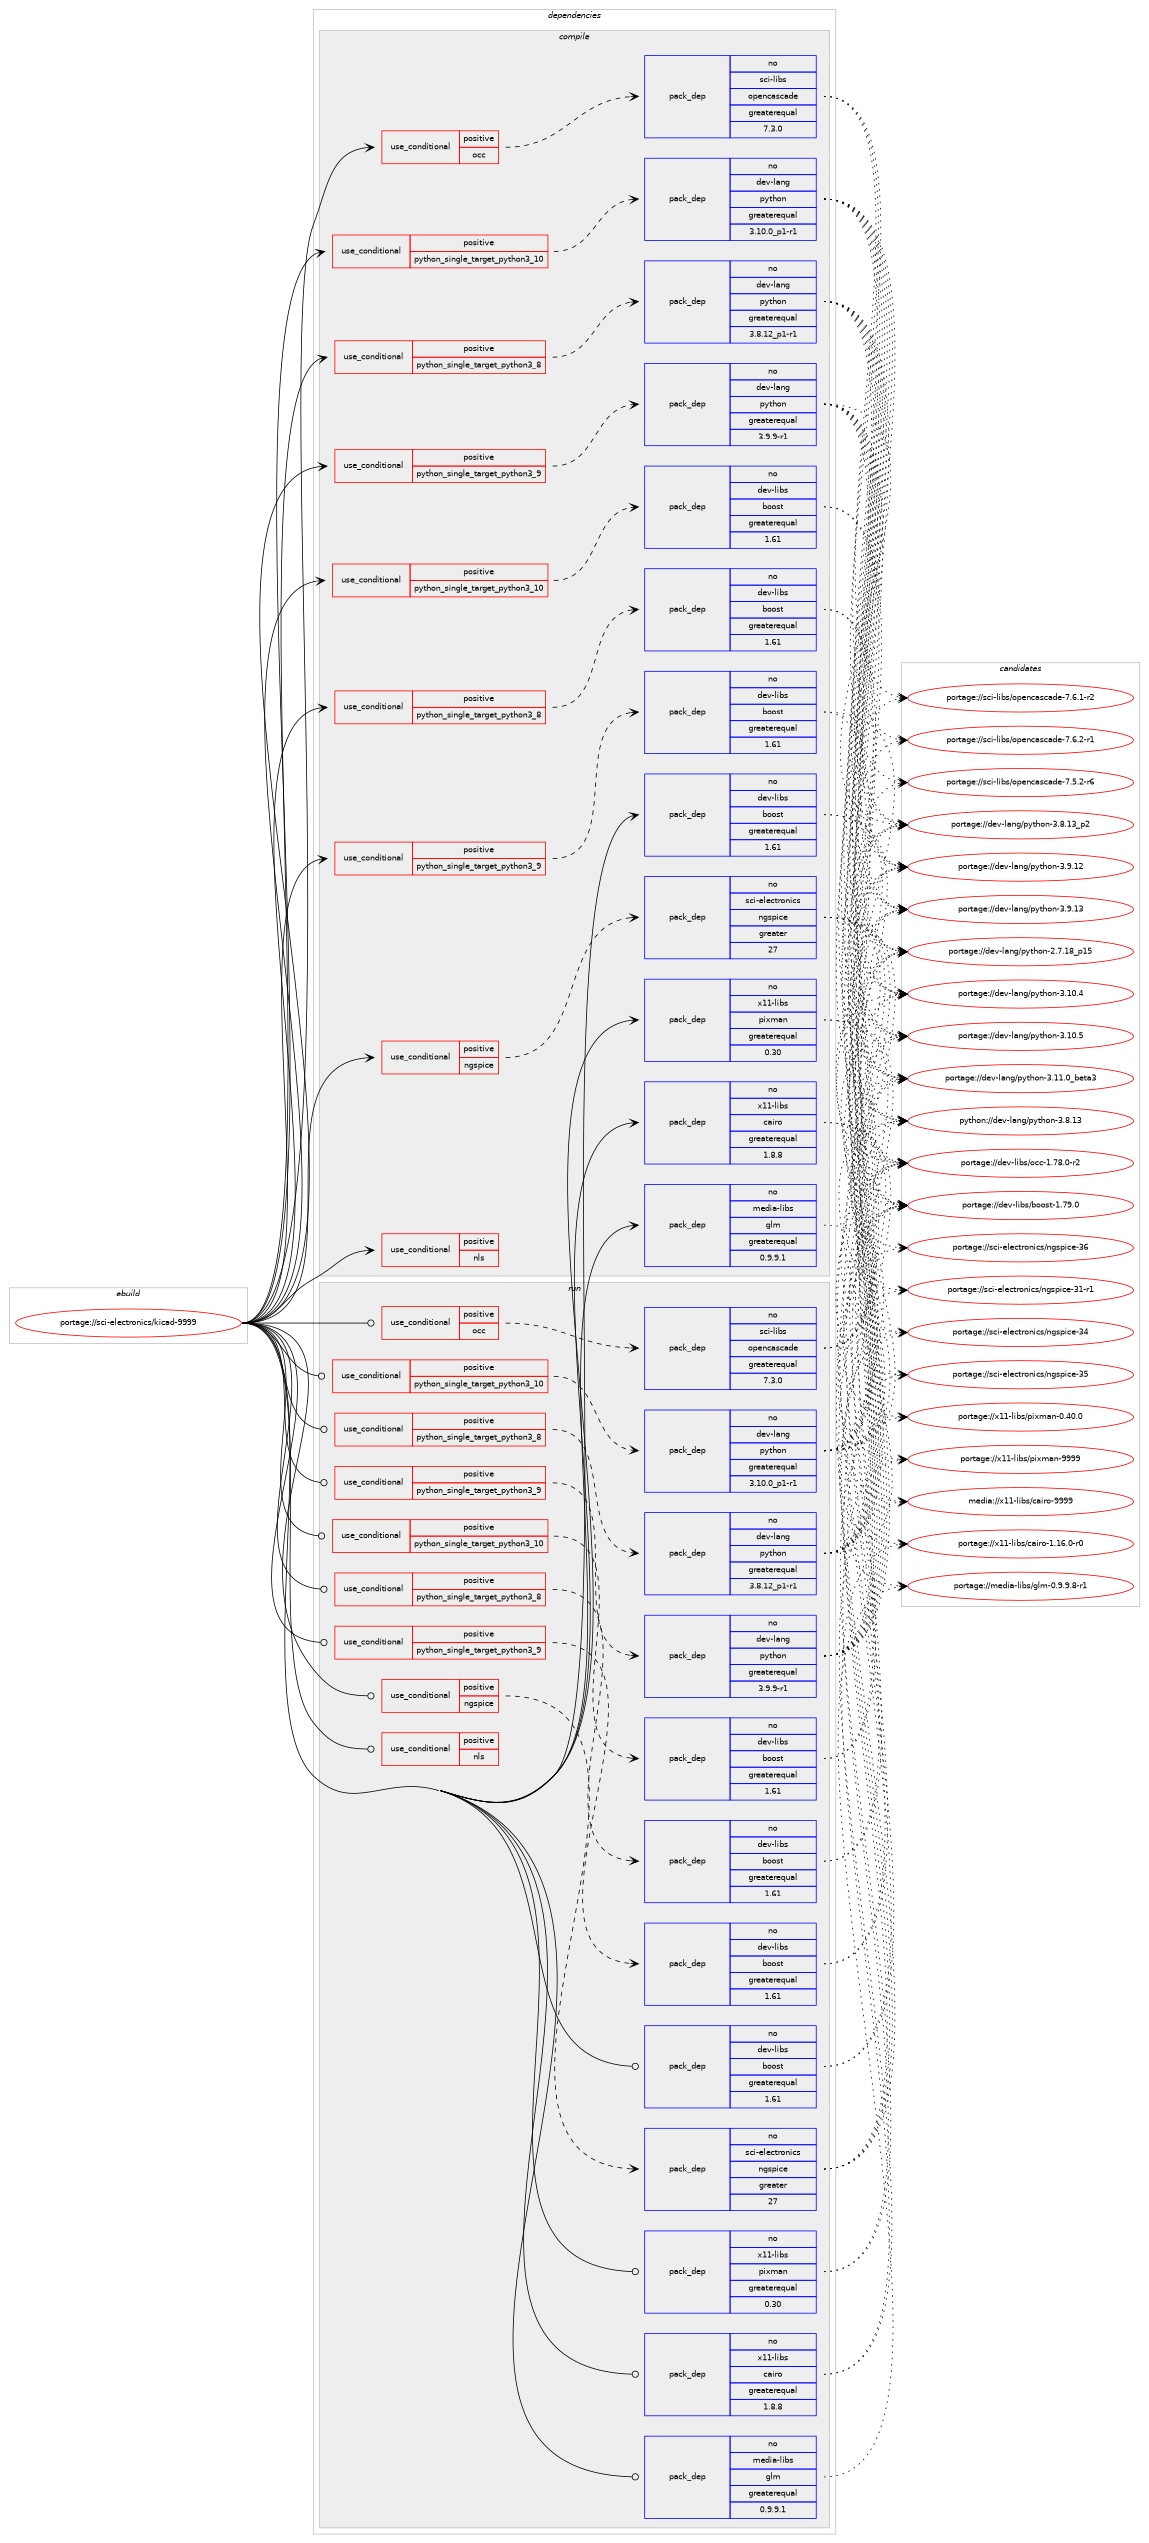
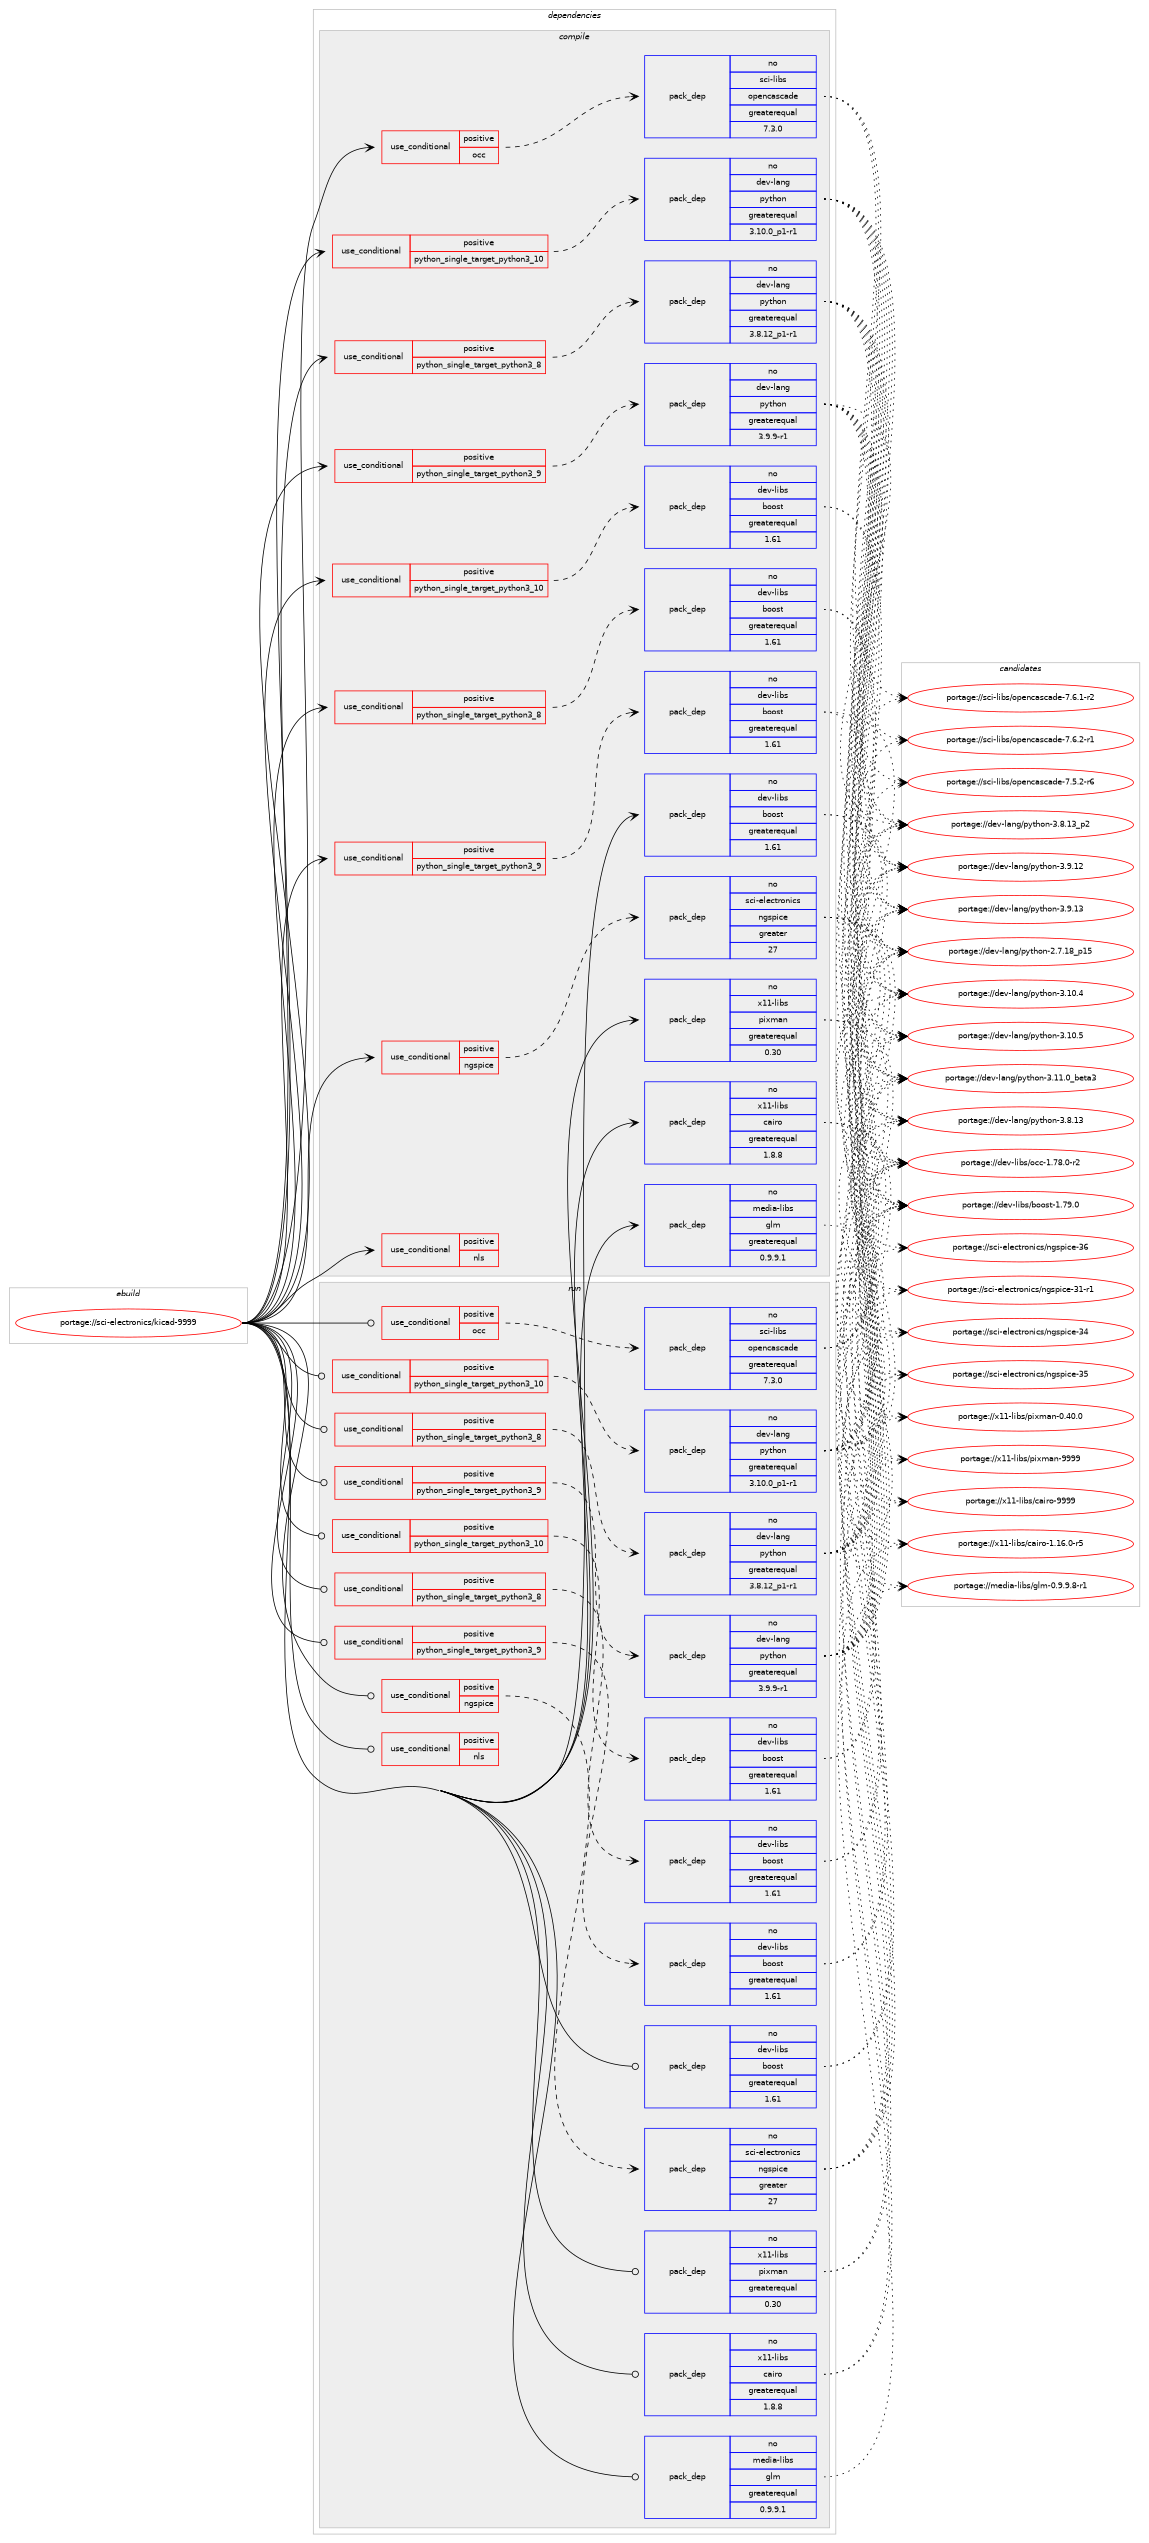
(1021, 1121) -> (1021, 1121)
(1021, 1502) -> (1021, 1502)
(1021, 1544) -> (1021, 1544)
